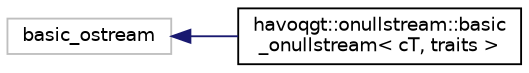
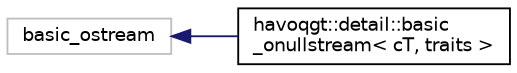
(380, 36) -> (374, 36)
